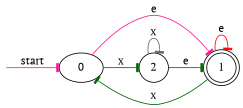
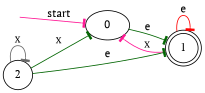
(149, 16) -> (146, 34)
(119, 68) -> (59, 52)
(154, 105) -> (144, 50)
